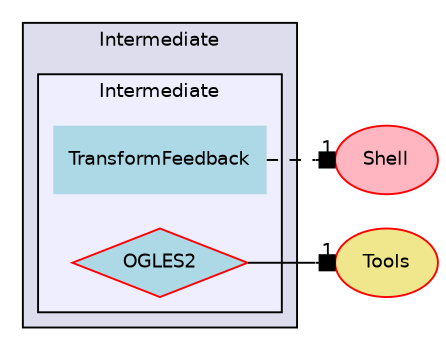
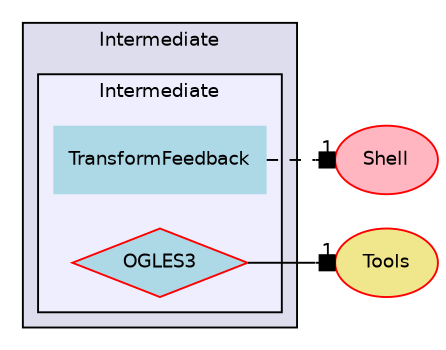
(160, 263) -> (160, 263)
